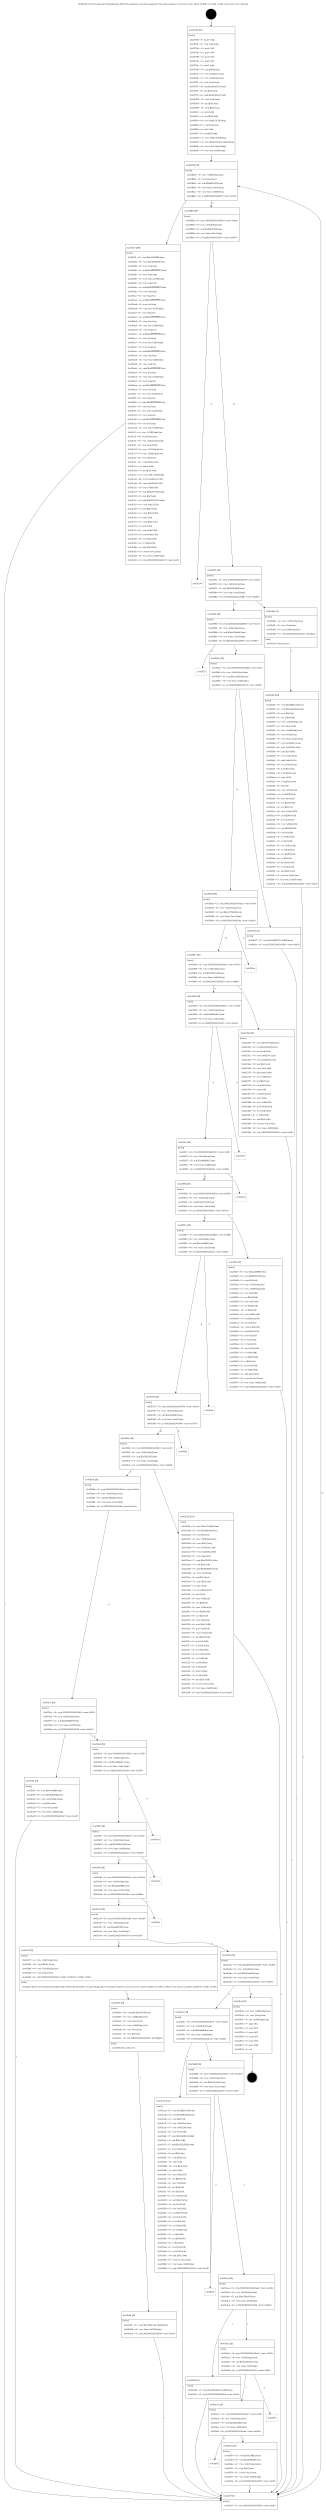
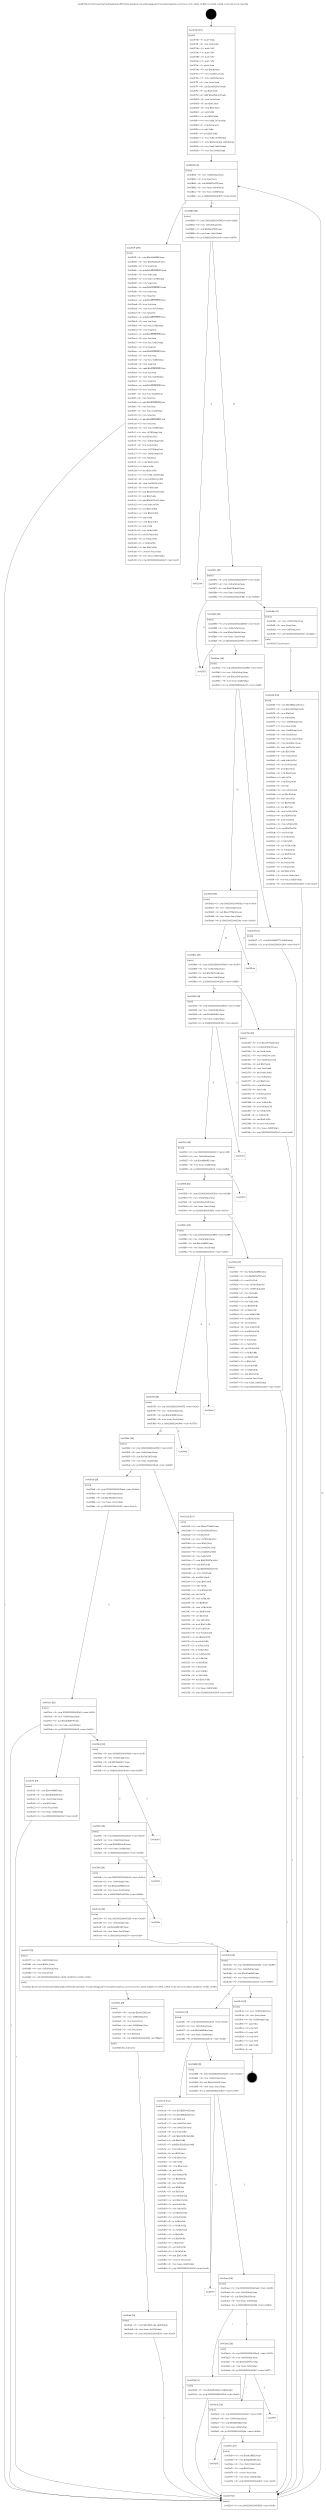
(234, 605) -> (197, 633)
(281, 2058) -> (11, 2202)
